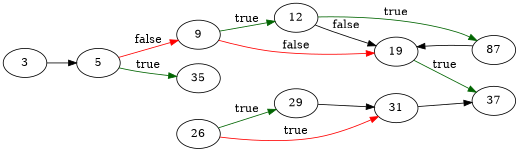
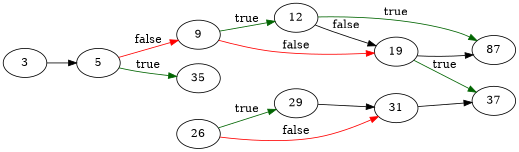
(449, 45) -> (441, 56)
(296, 131) -> (296, 131)
